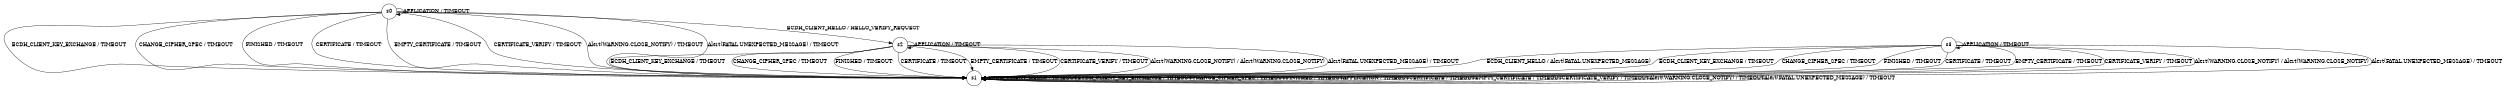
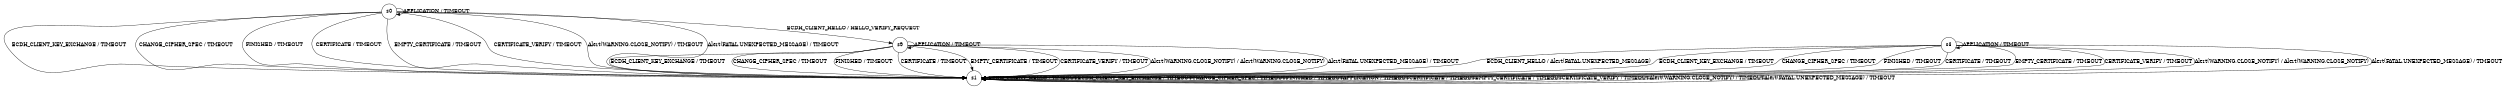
(900, 45) -> (900, 45)
